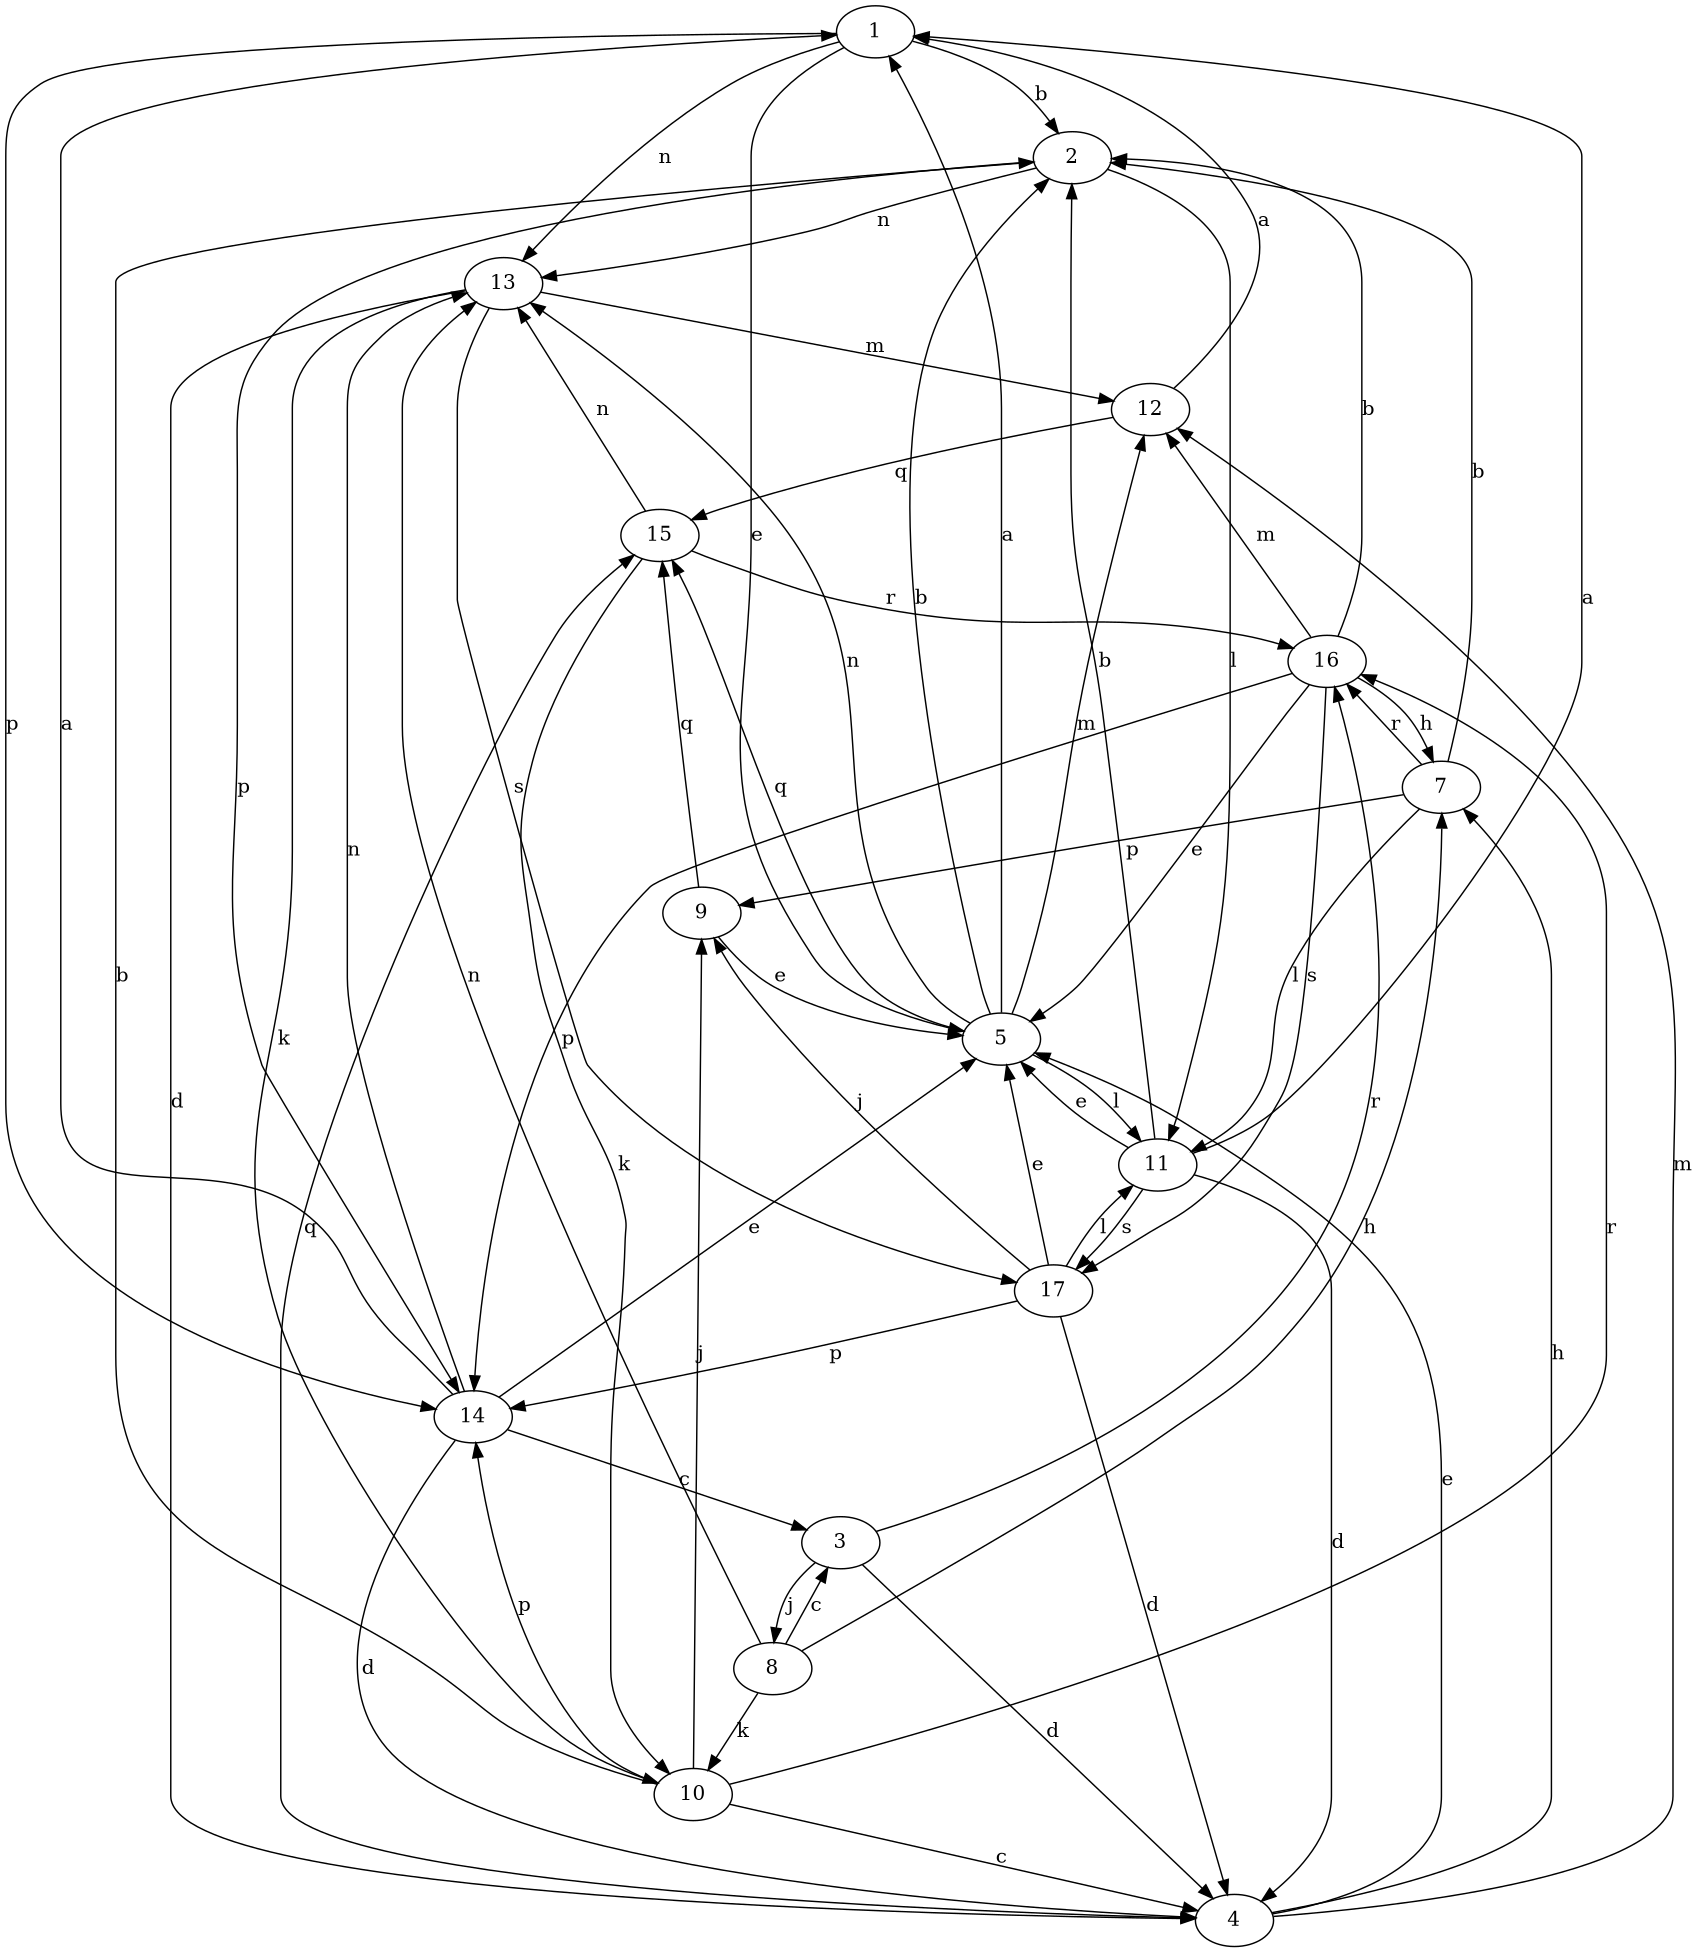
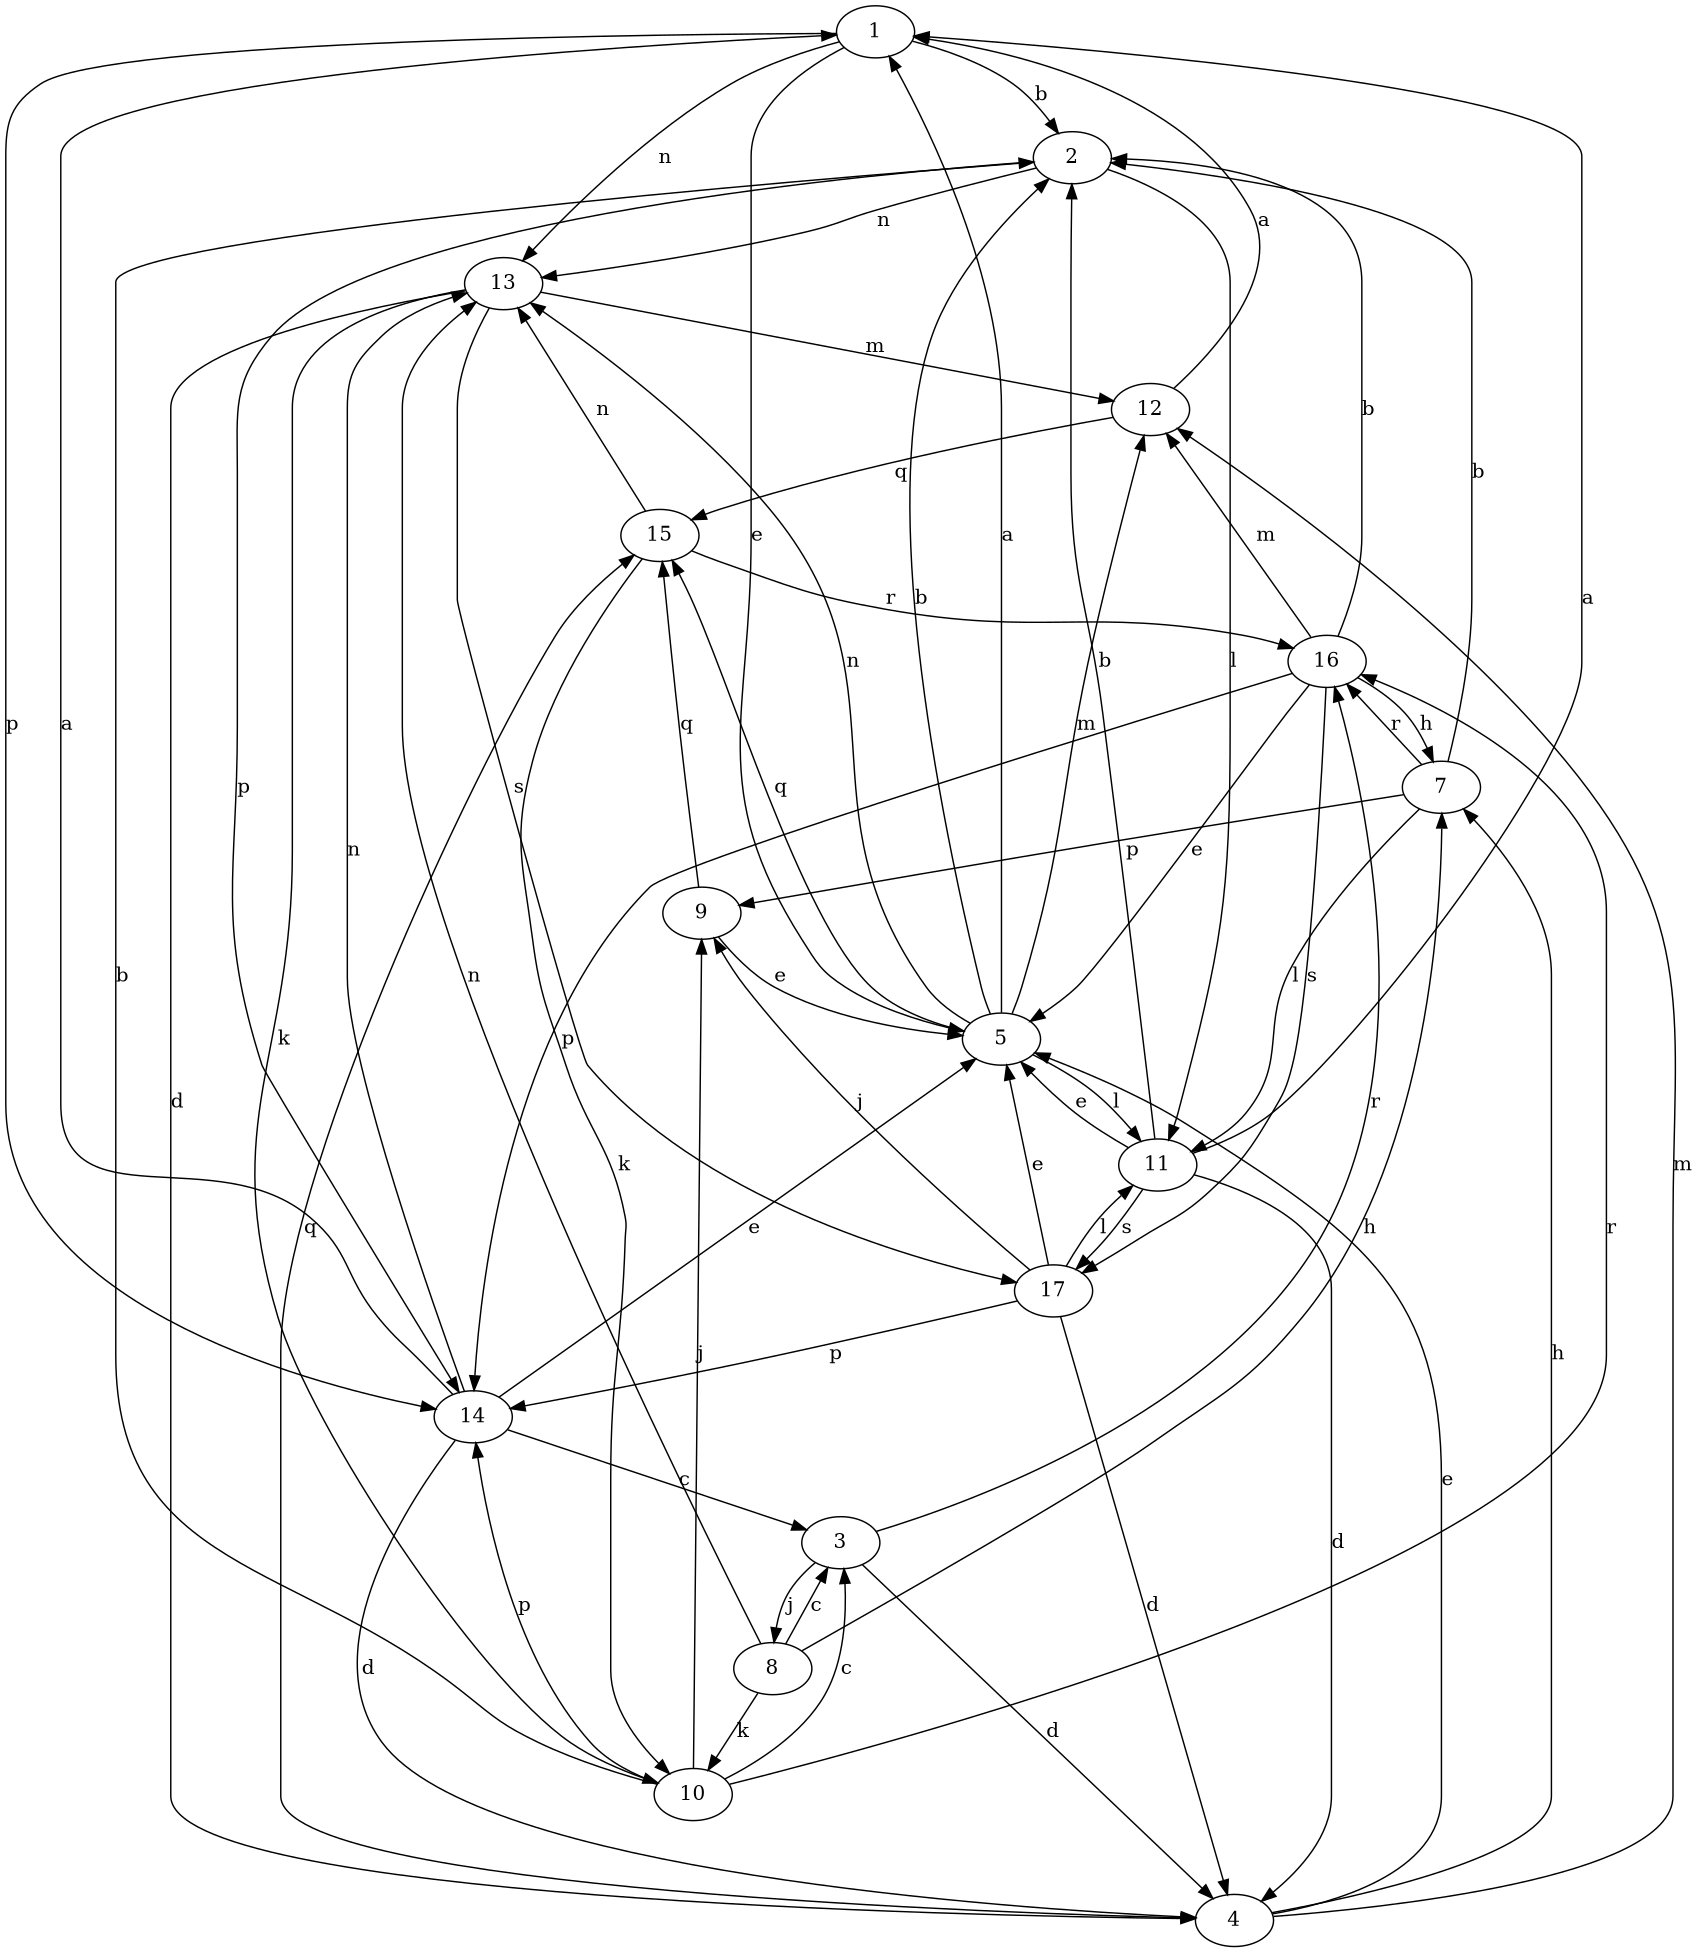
(956, 1856) -> (820, 1702)
